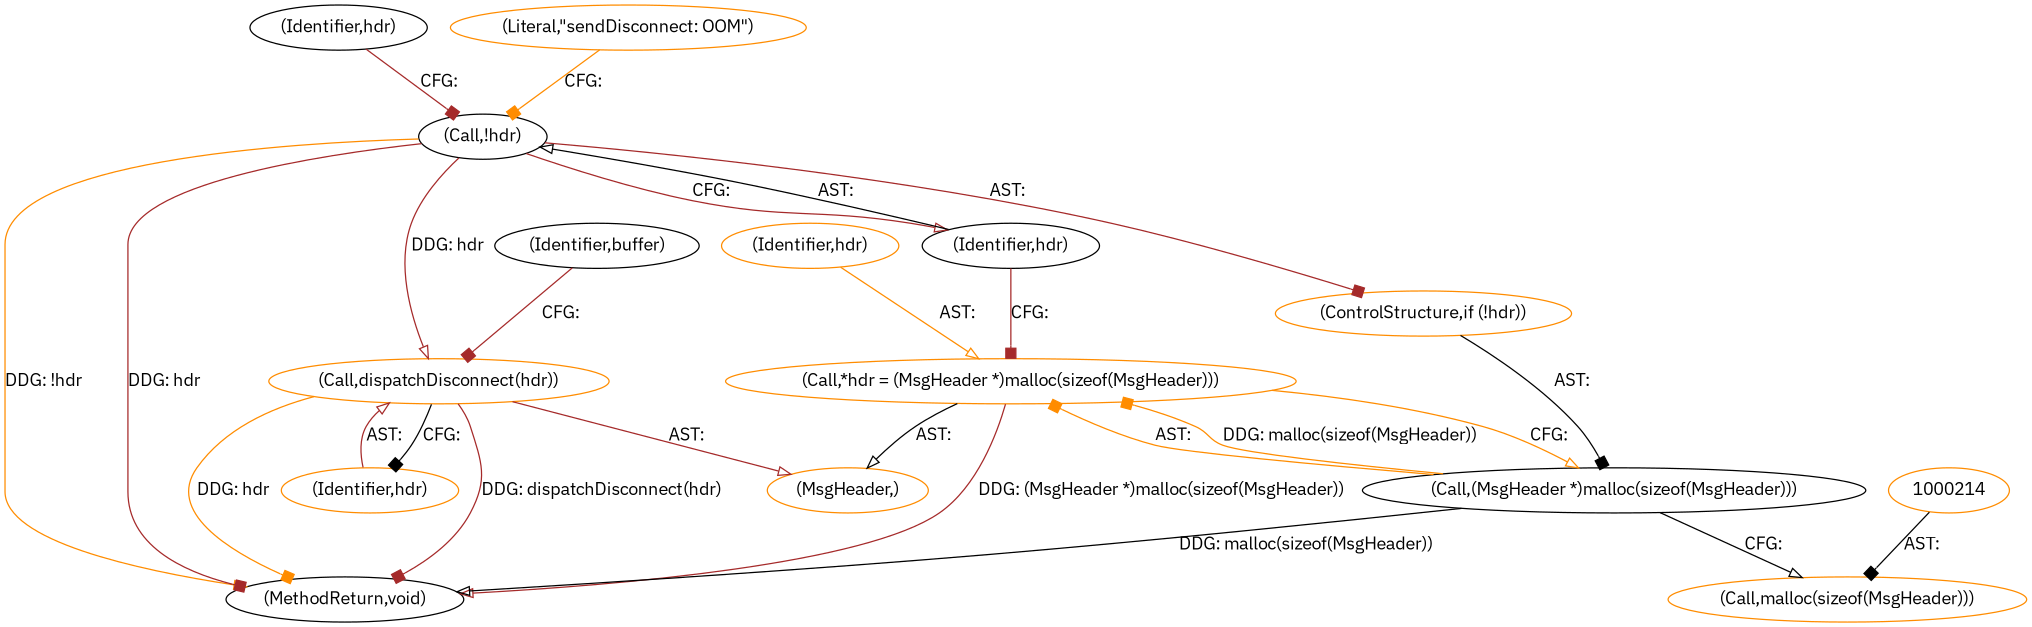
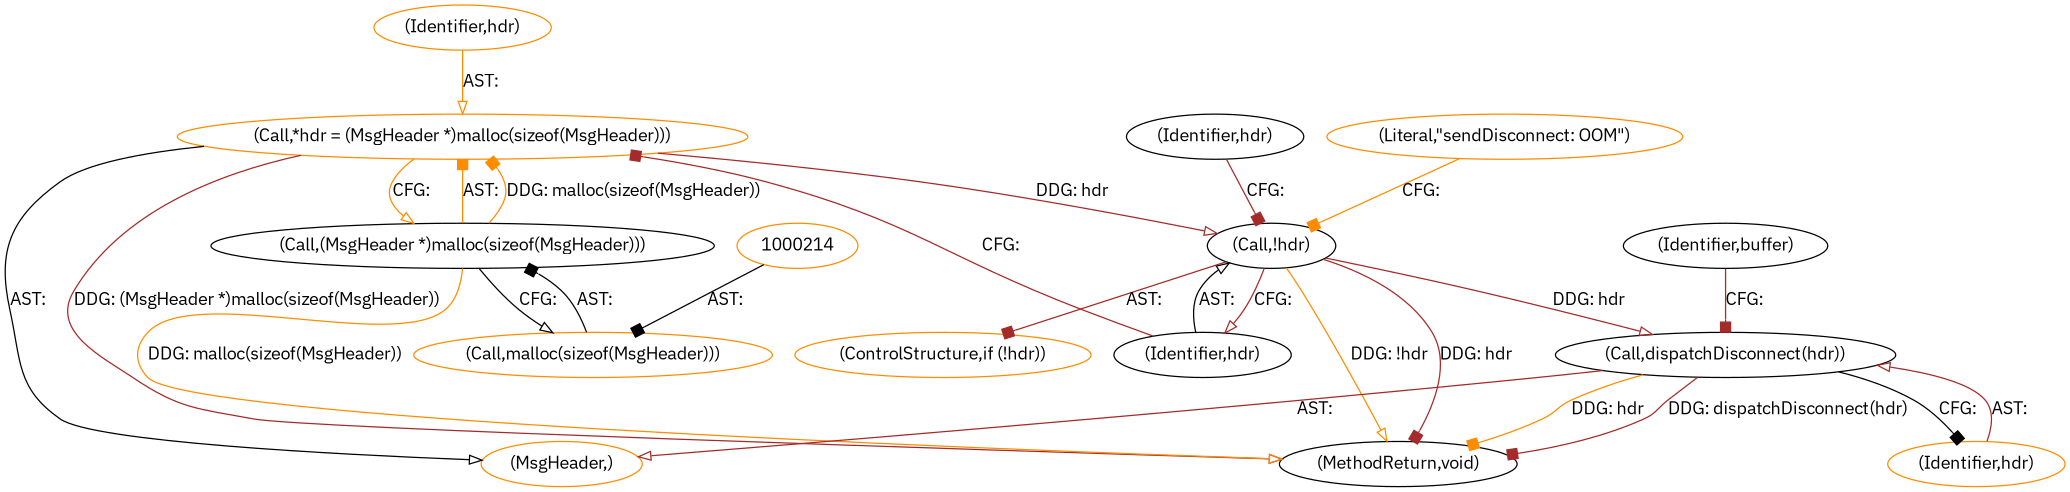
none -> (932, 184)
(439, 381) -> (1726, 355)
(1536, 388) -> (568, 298)
(966, 556) -> (507, 423)
